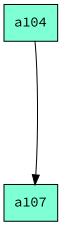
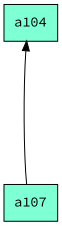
(38, 108) -> (24, 118)
